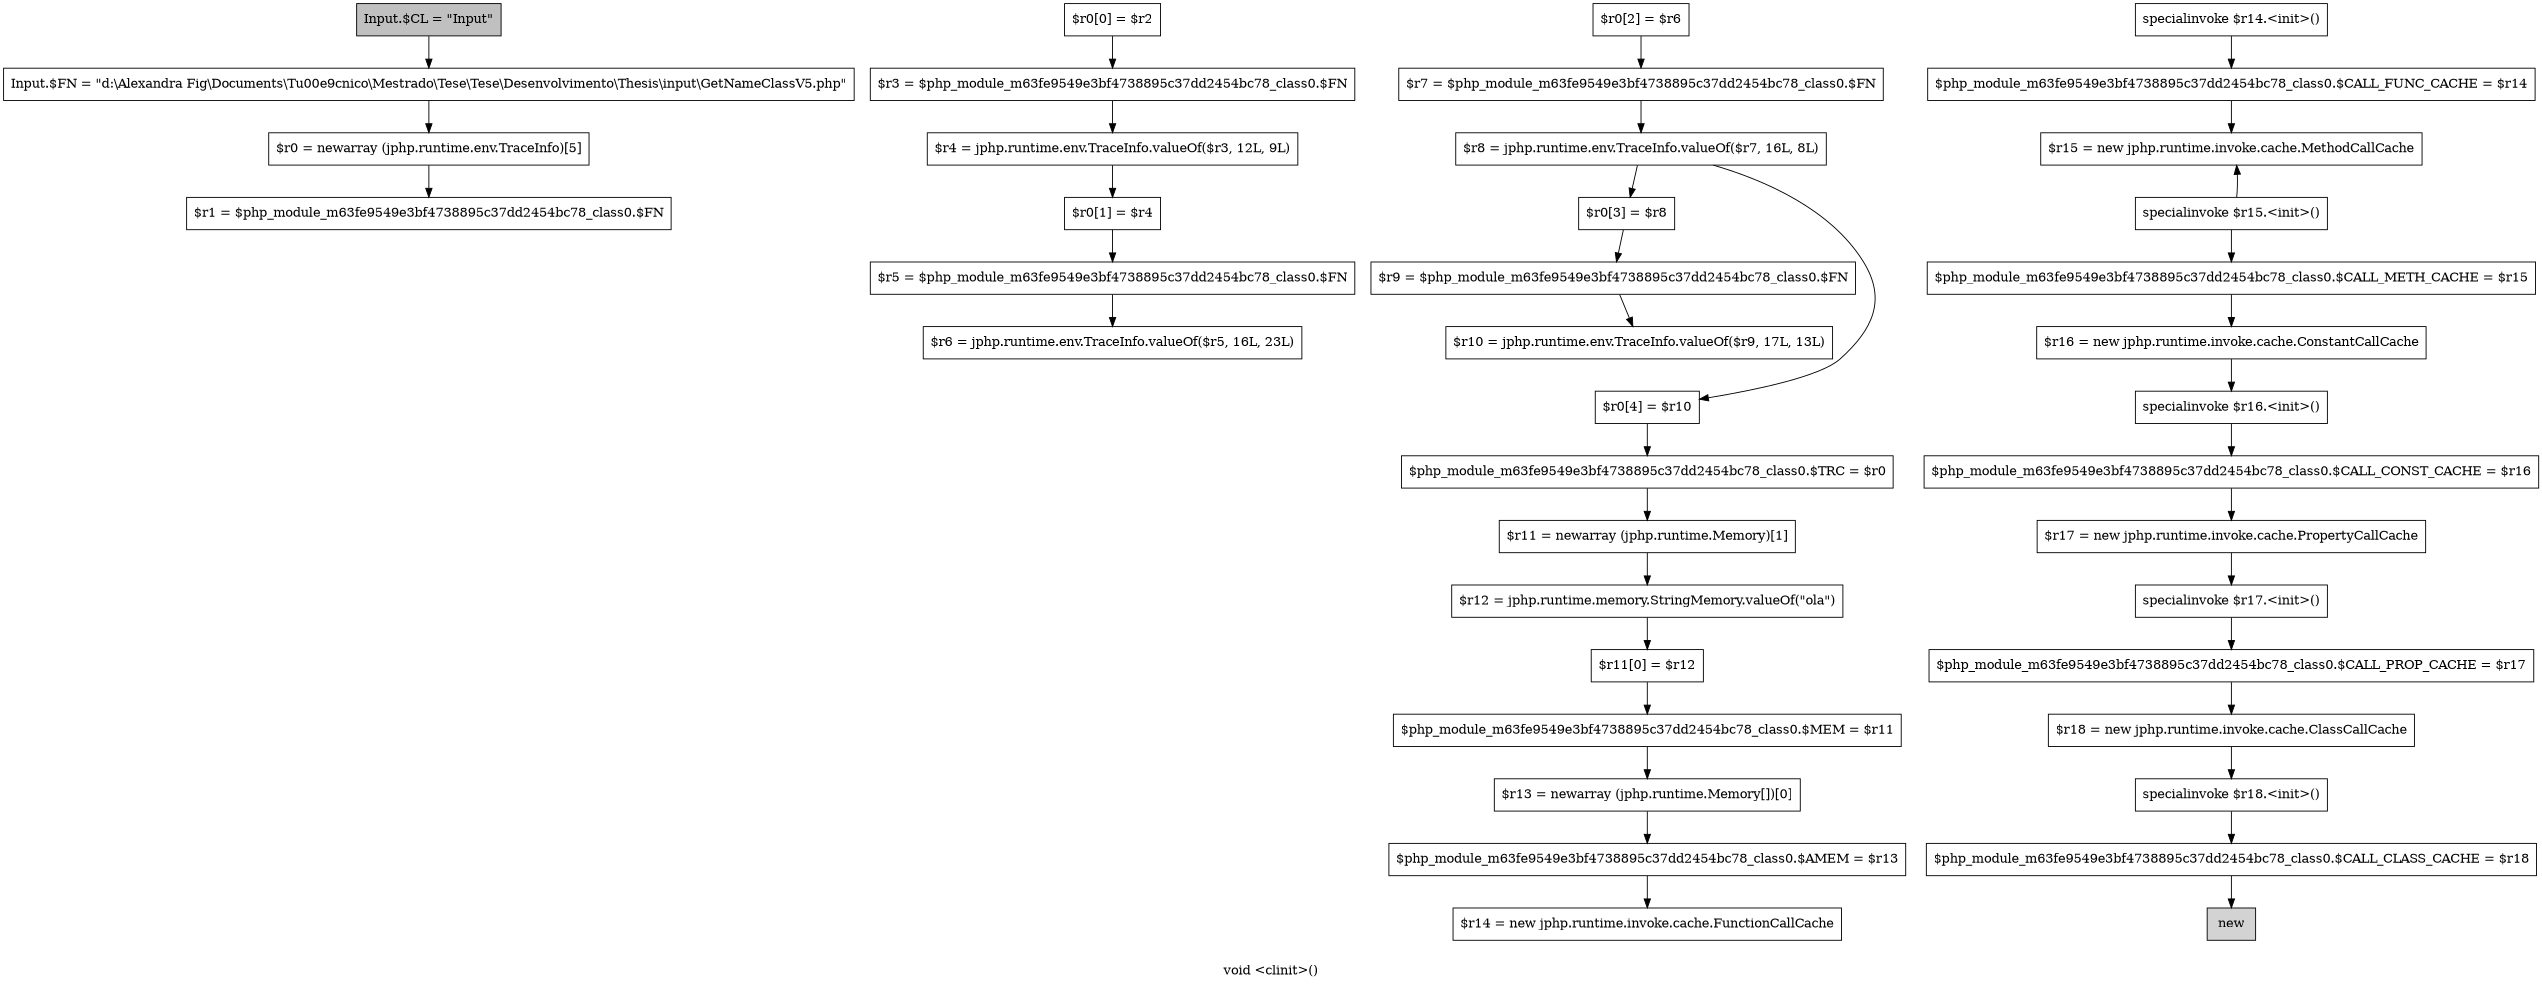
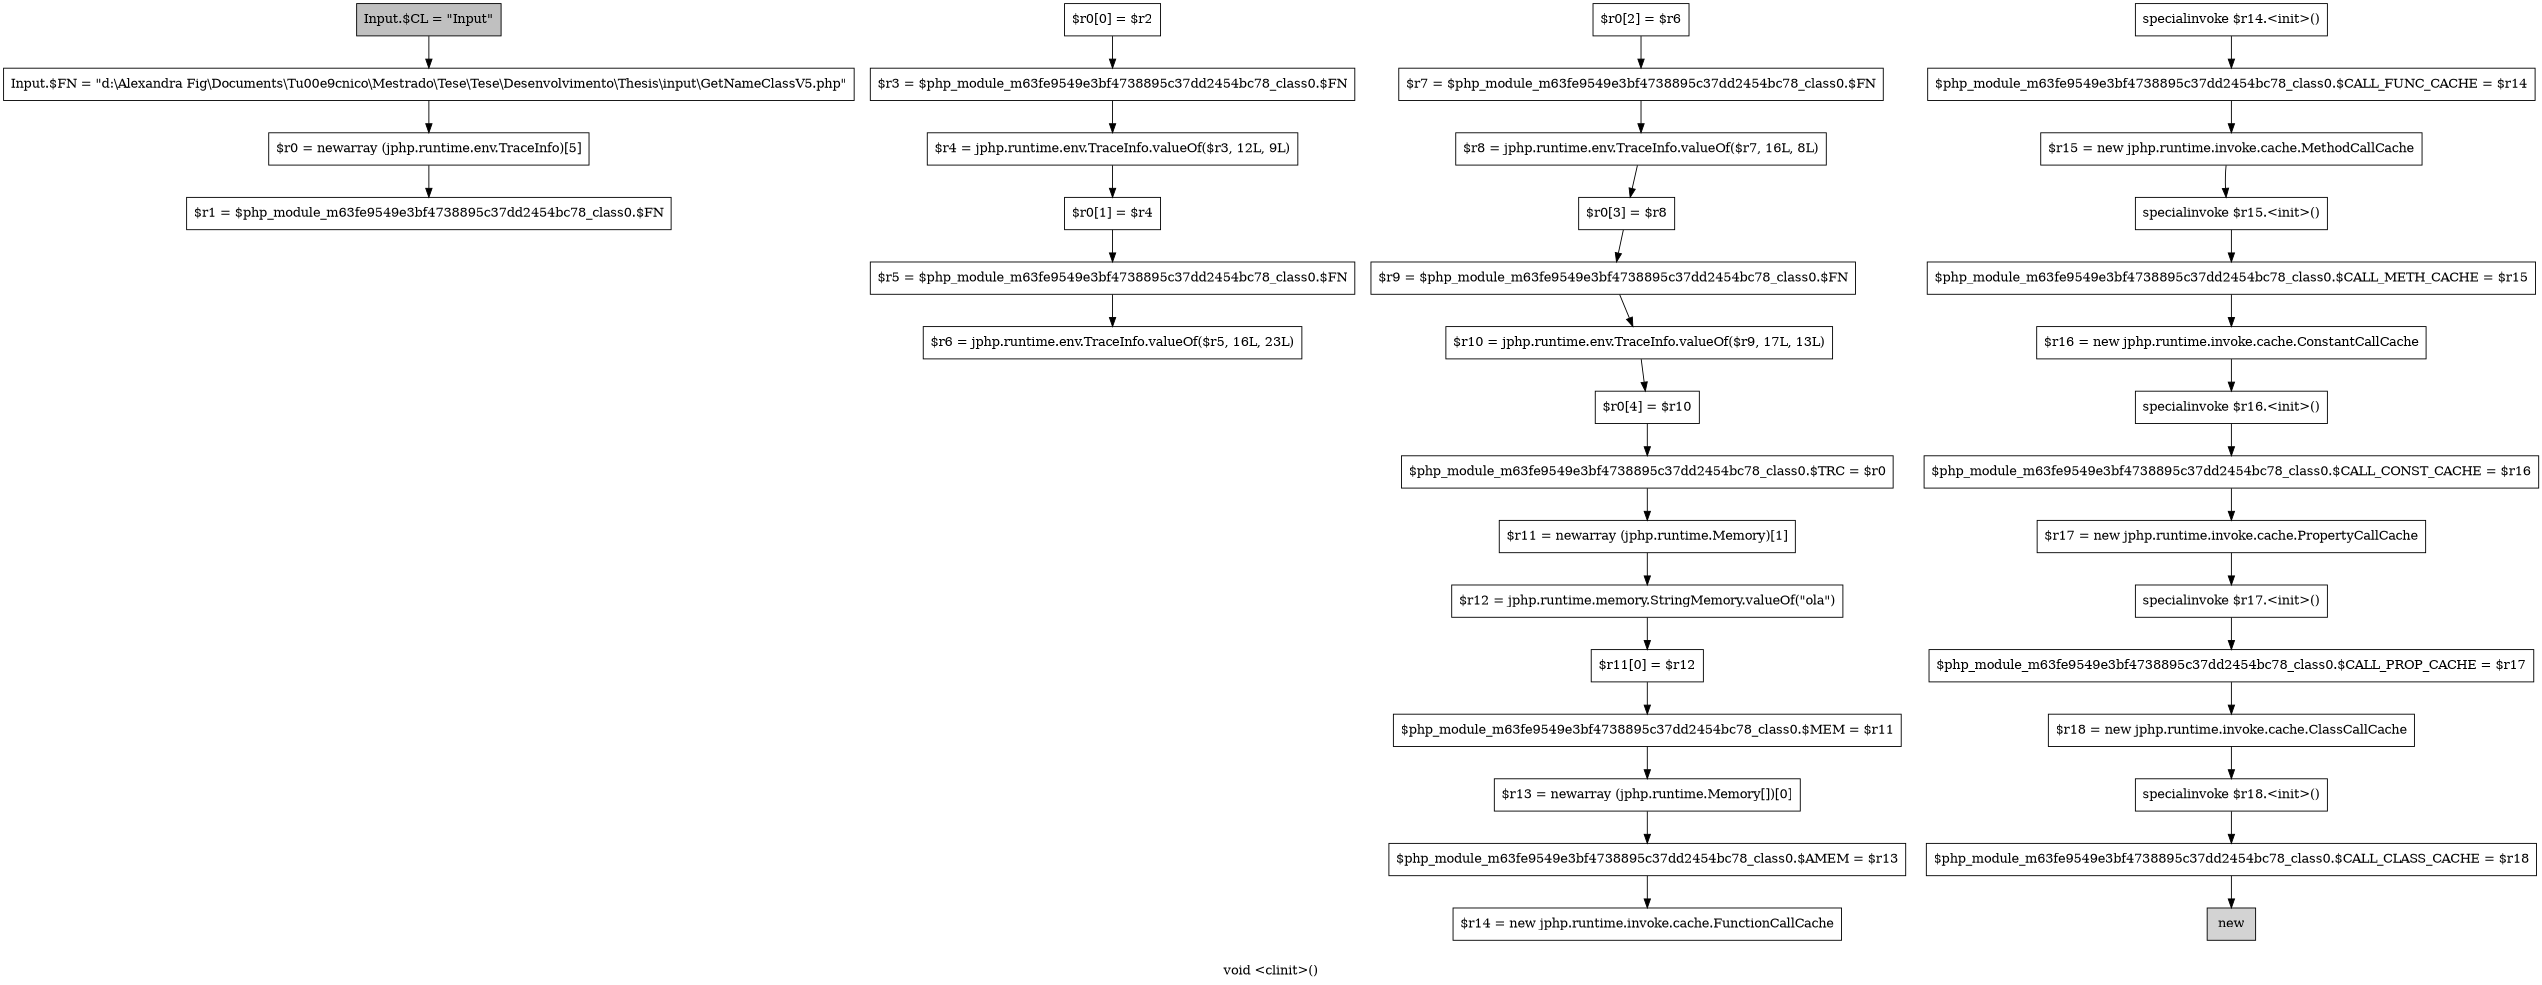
(2237, 186) -> (2225, 177)
(1875, 293) -> (1643, 371)
